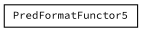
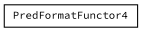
(71, 16) -> (71, 16)
